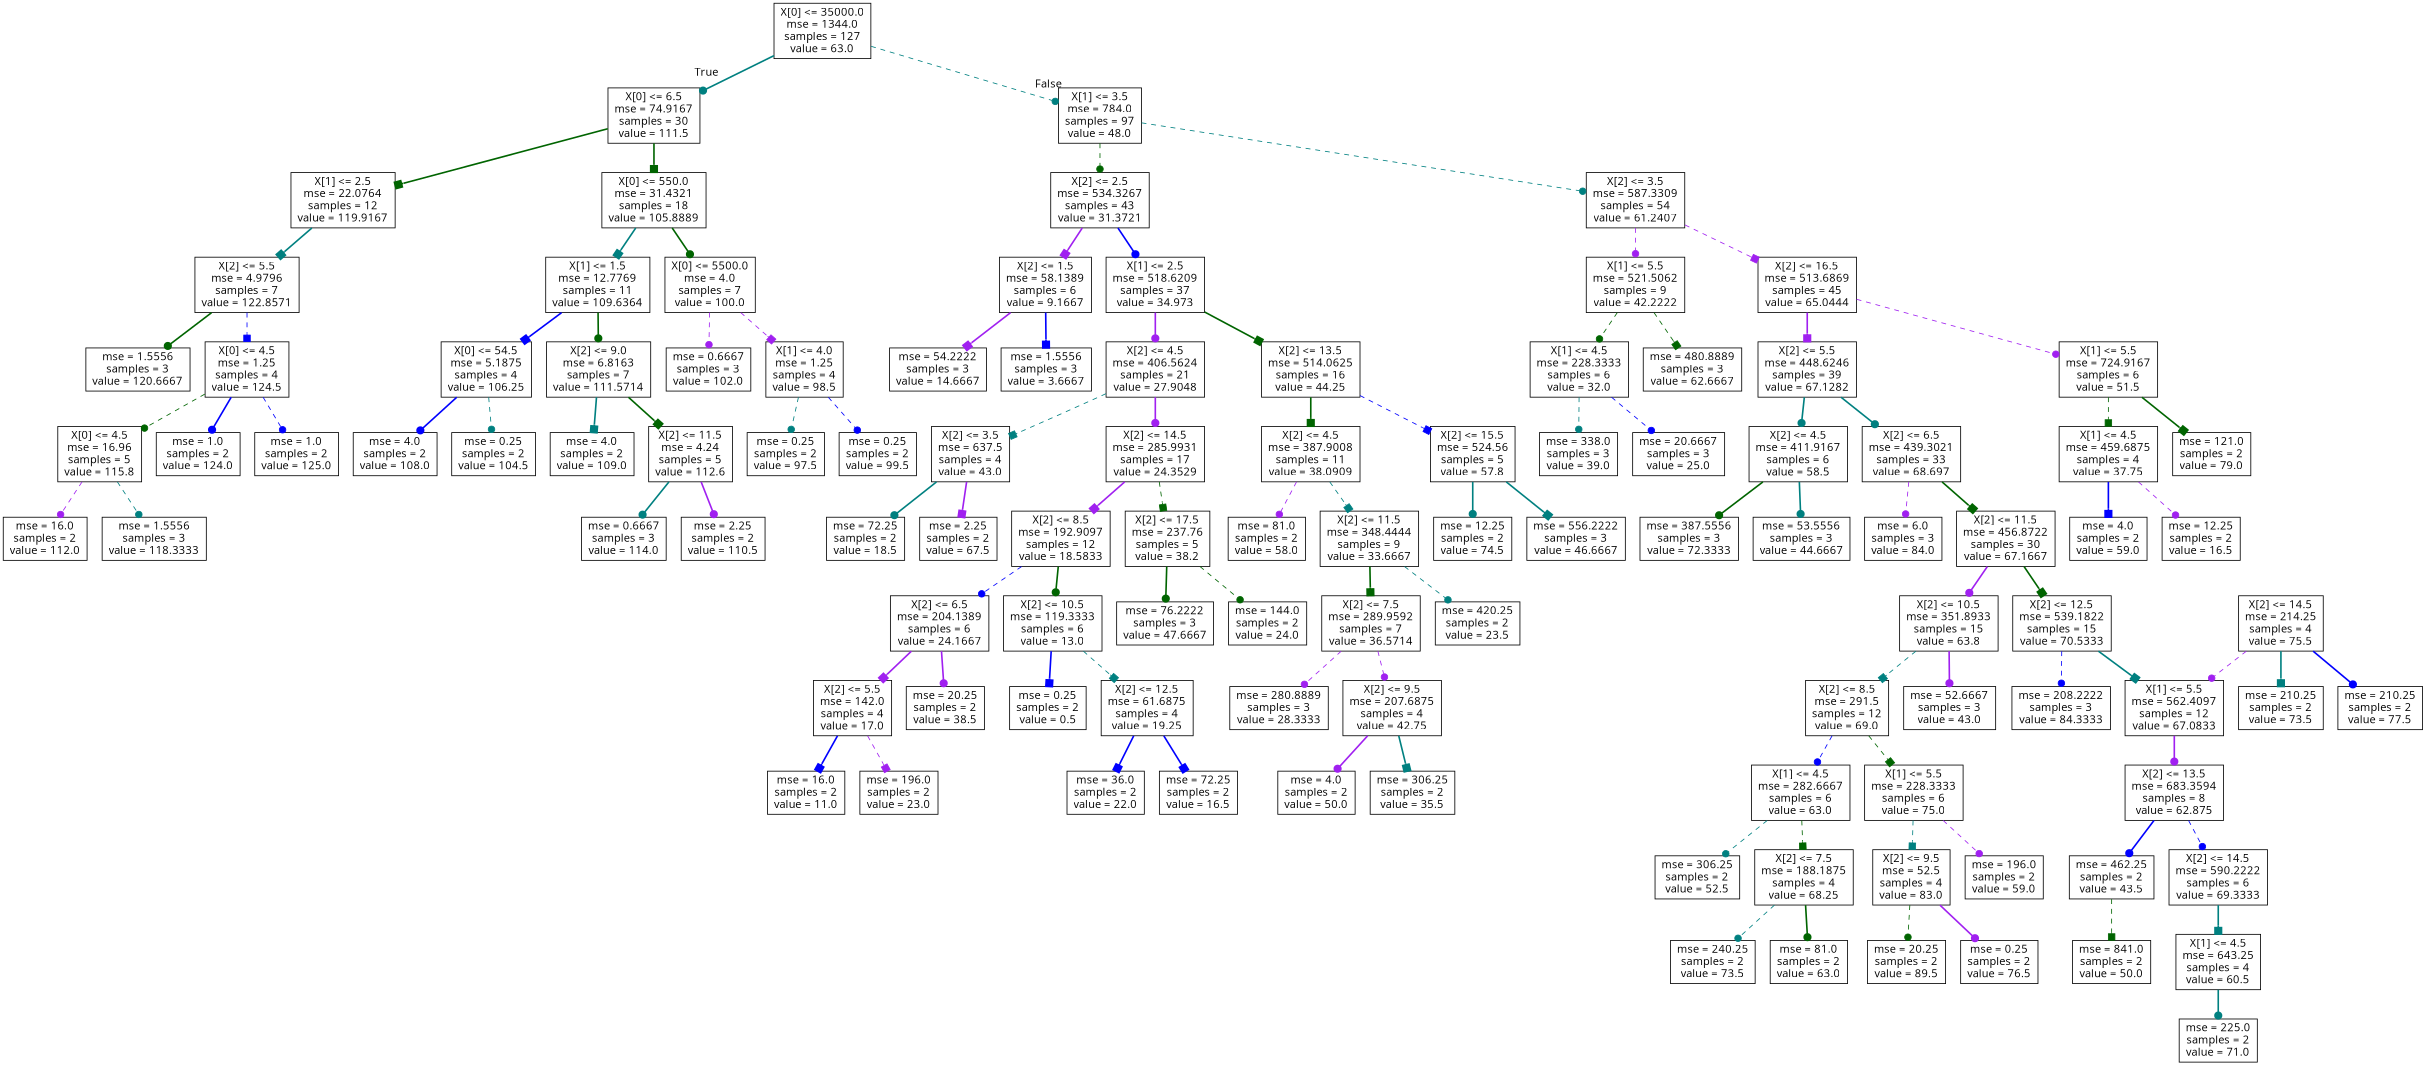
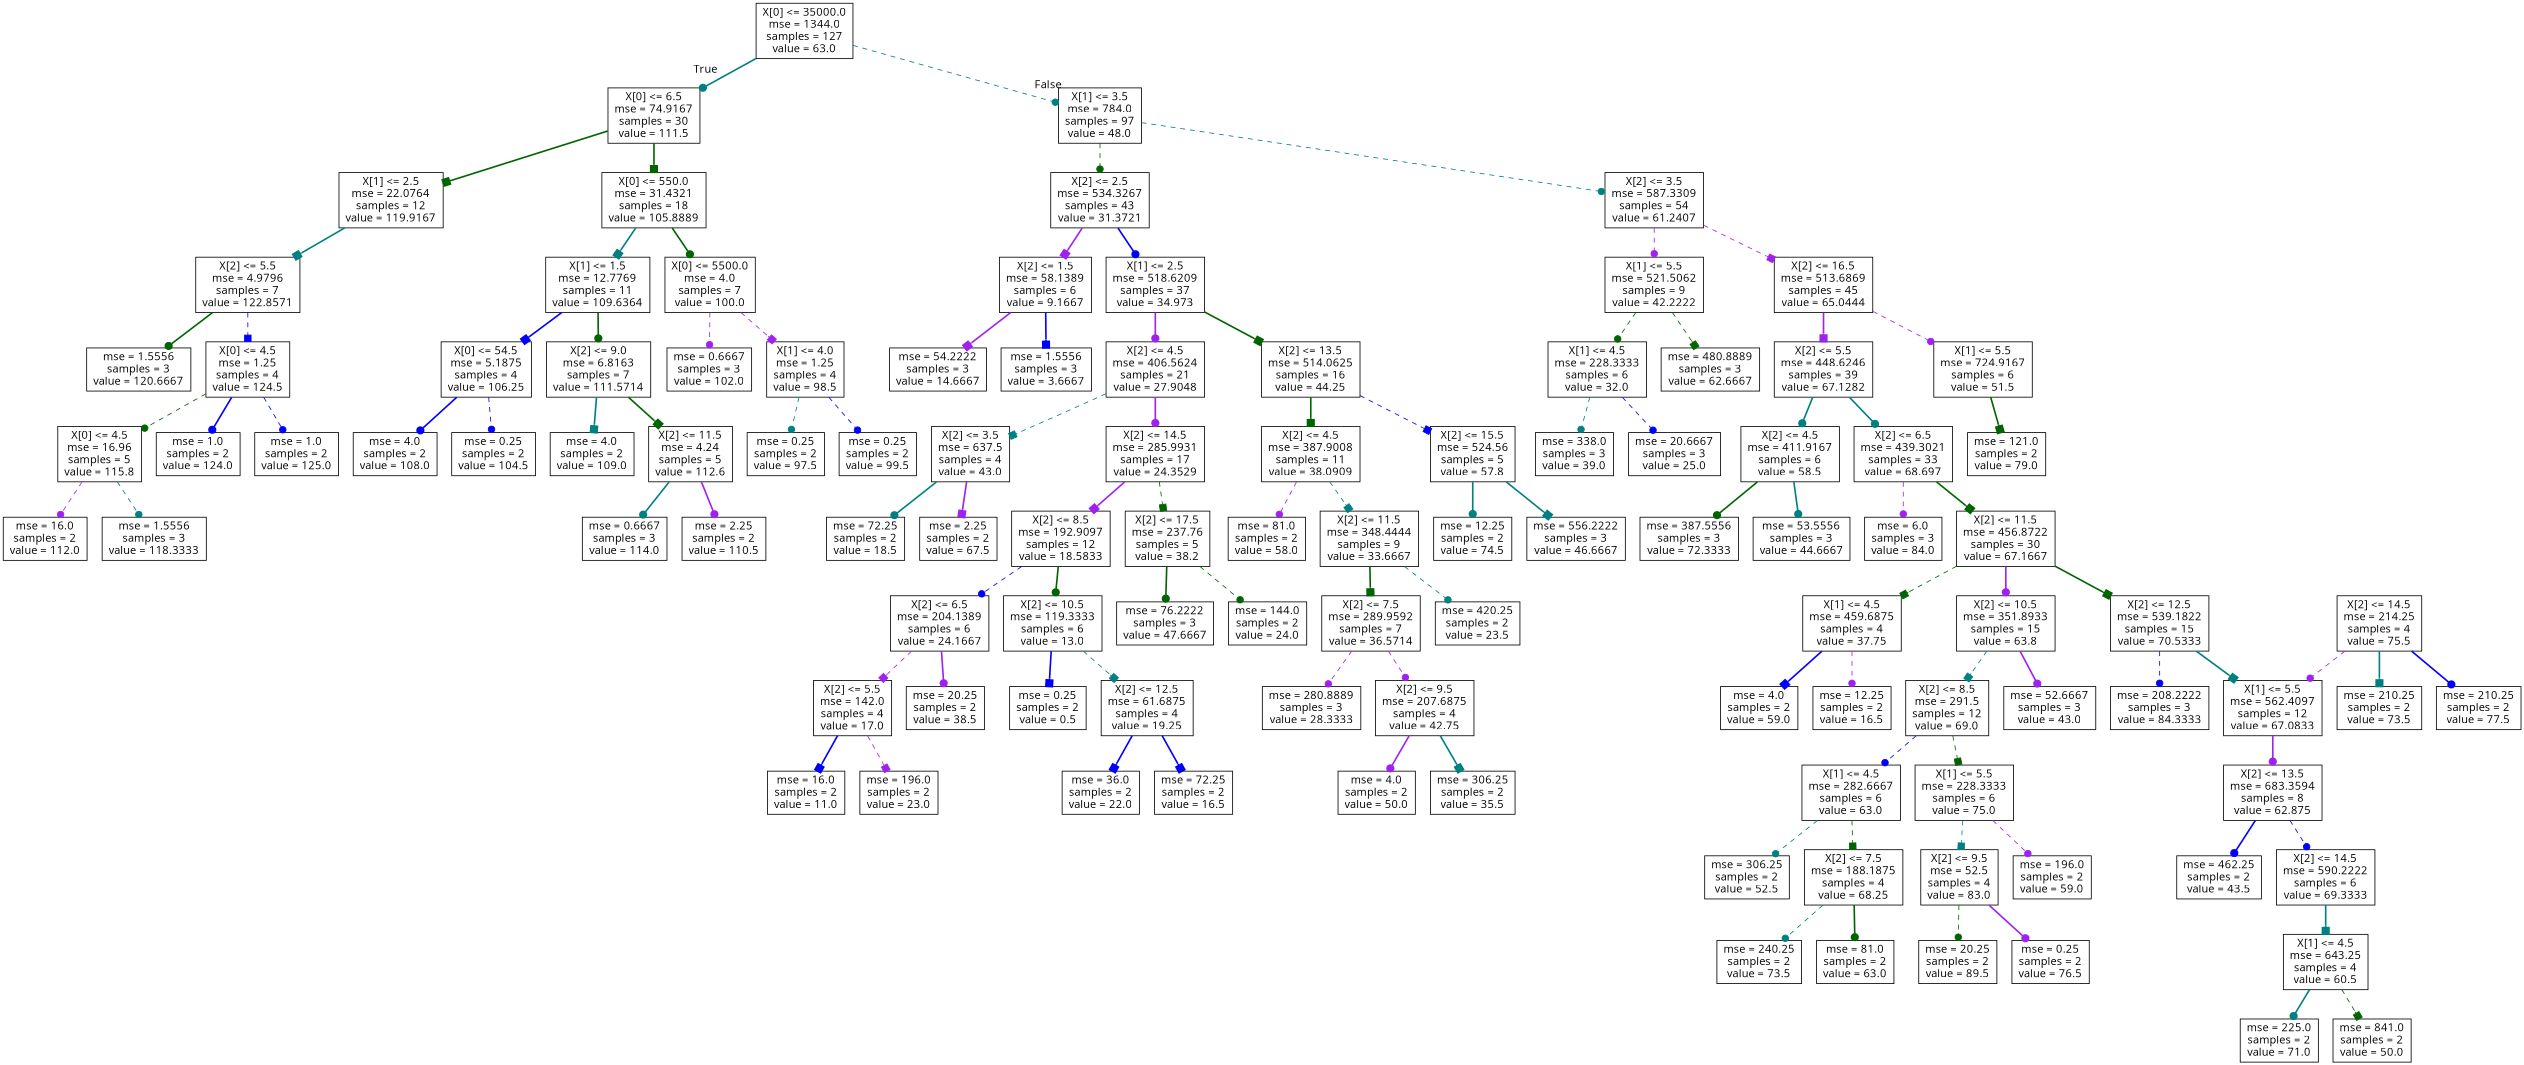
(2108, 408) -> (1933, 579)
(490, 412) -> (490, 412)
(899, 663) -> (899, 663)
(2112, 916) -> (2349, 1001)
